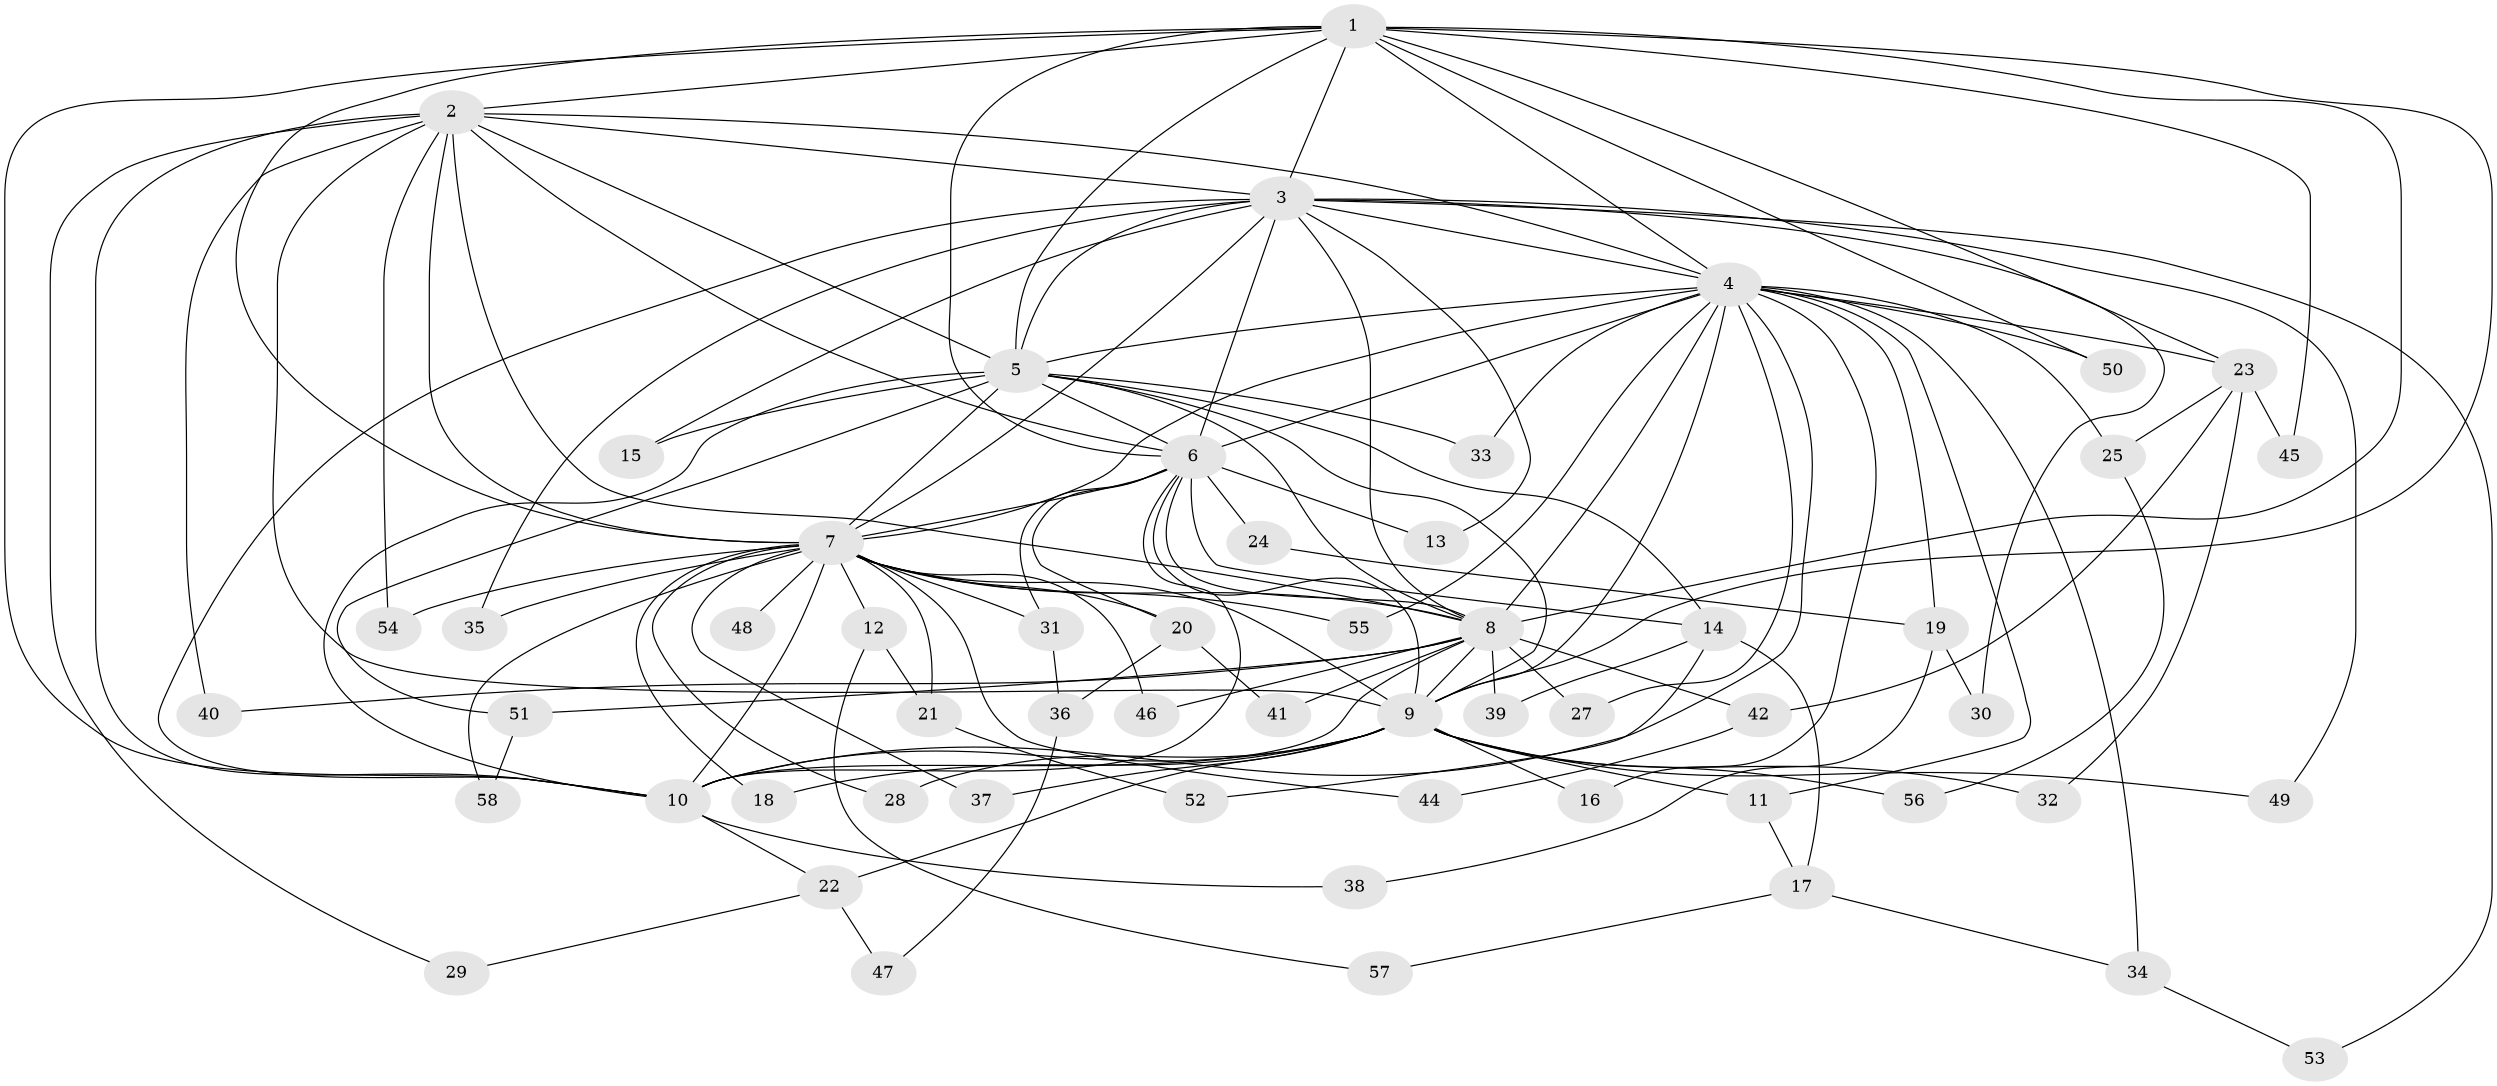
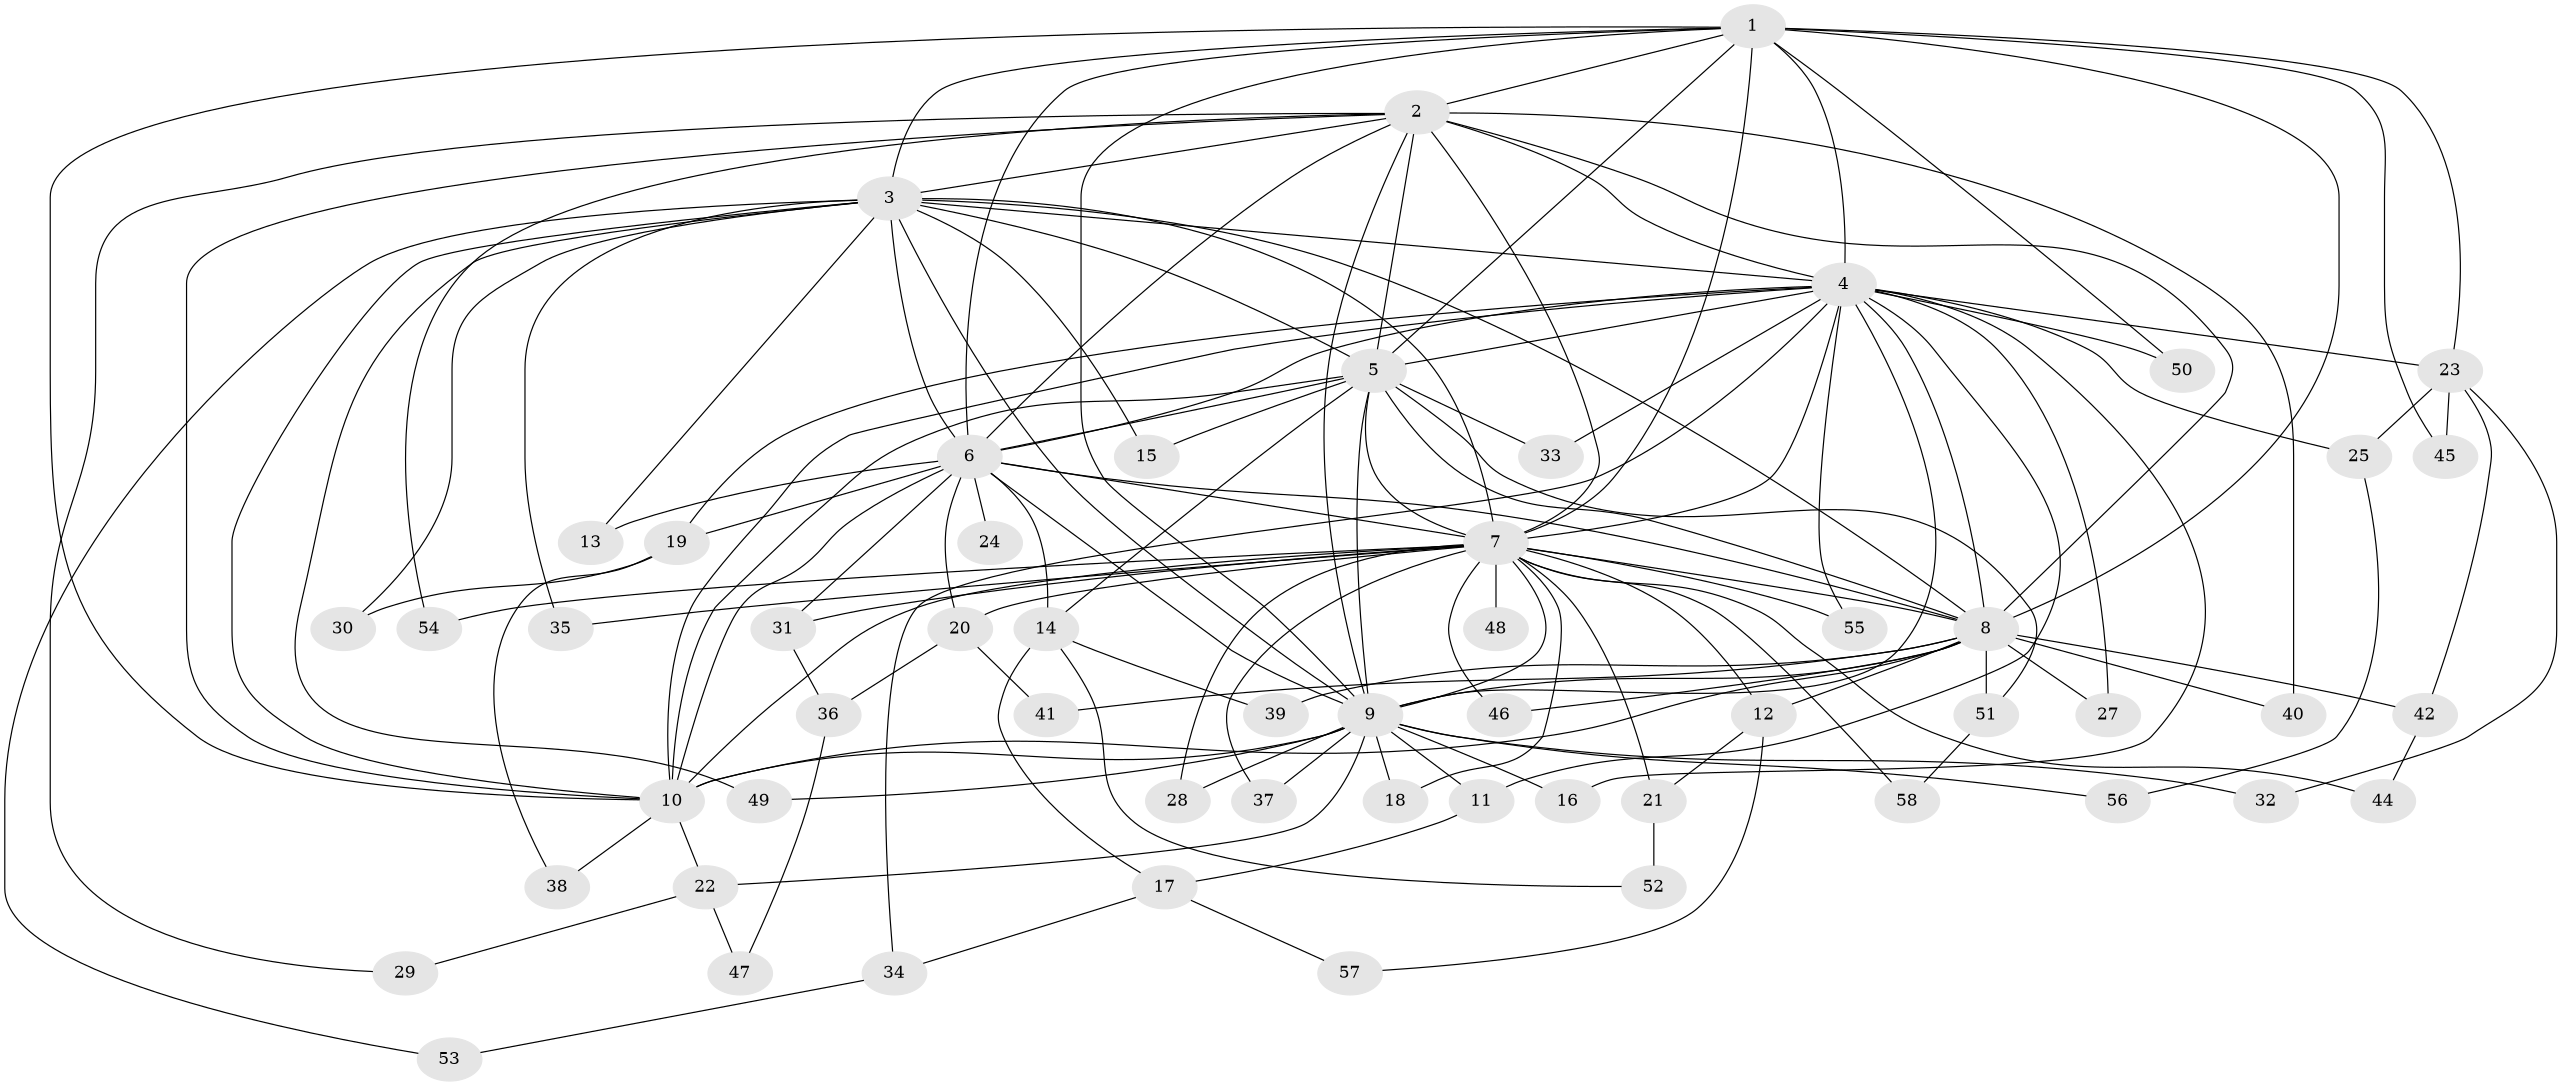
none -> (1083, 497)
(1597, 589) -> (812, 503)
none -> (1842, 686)
